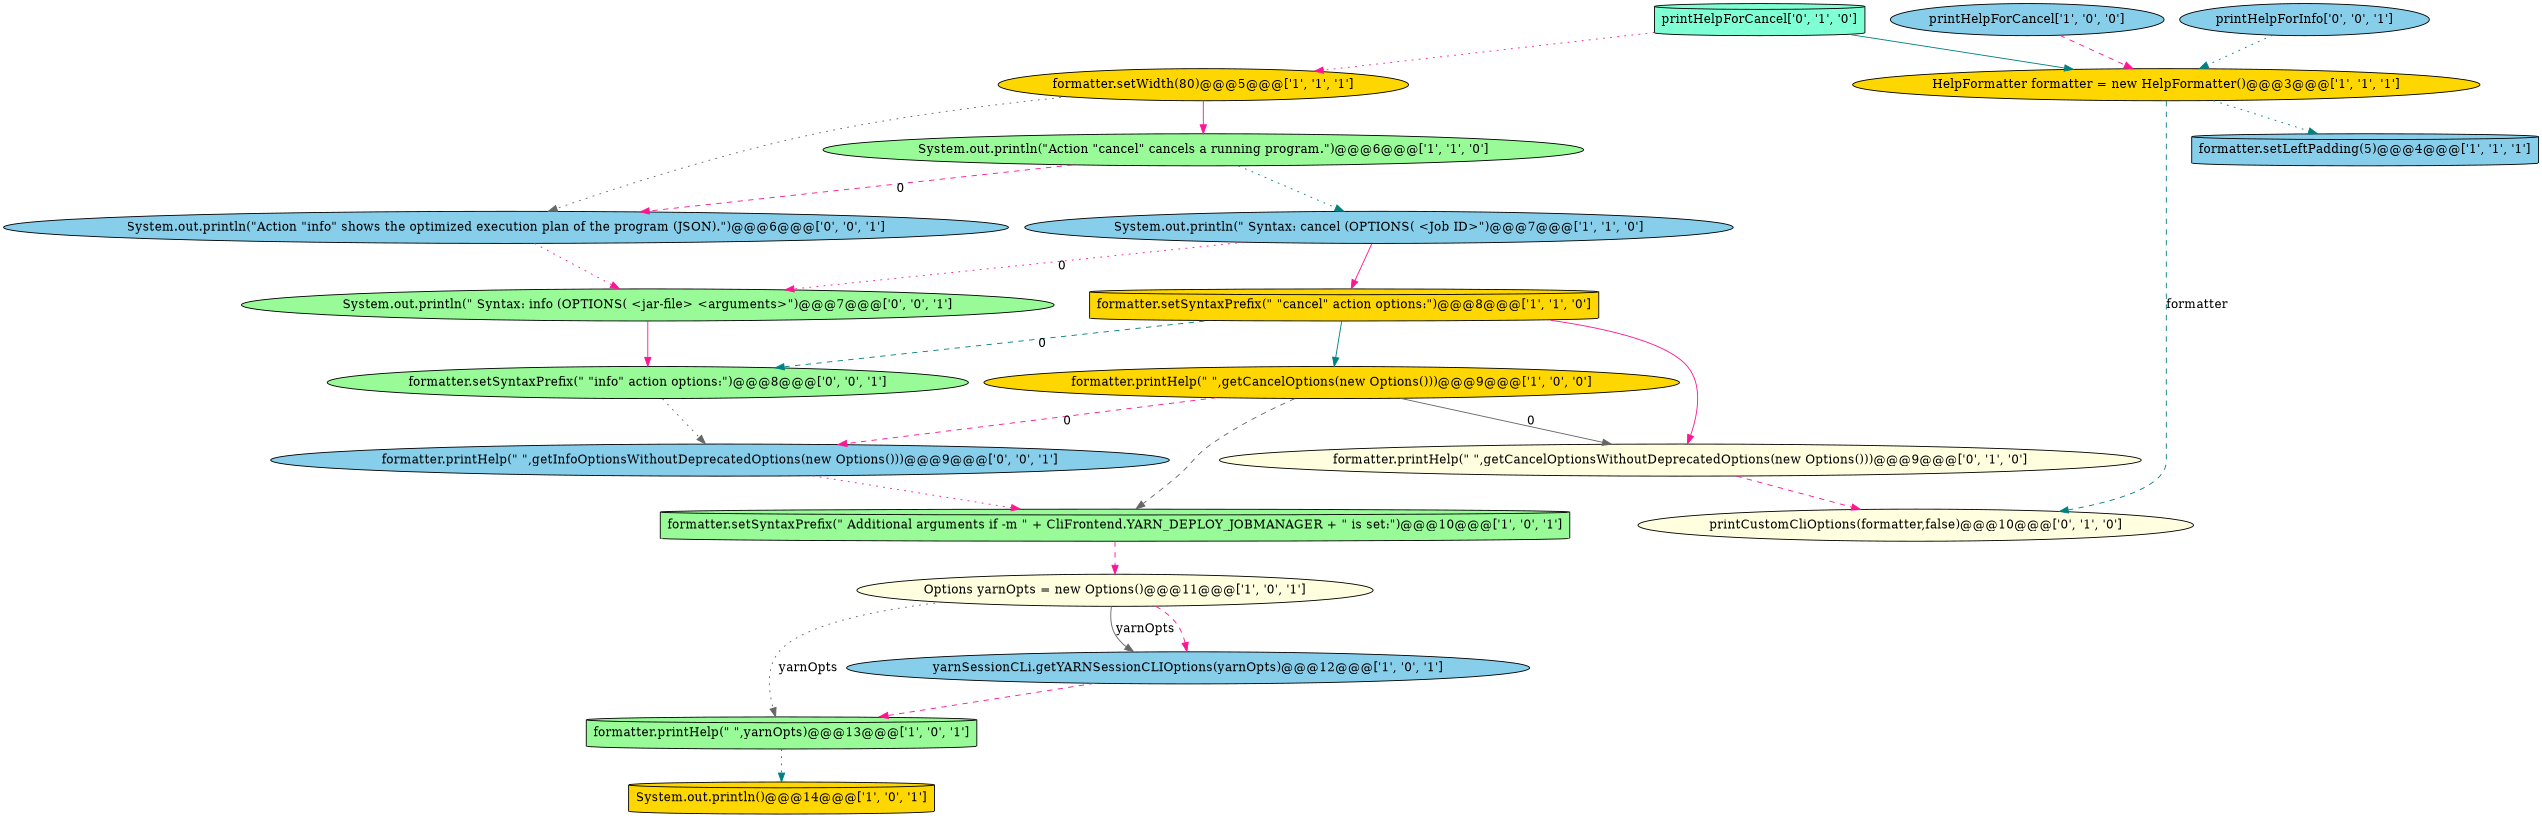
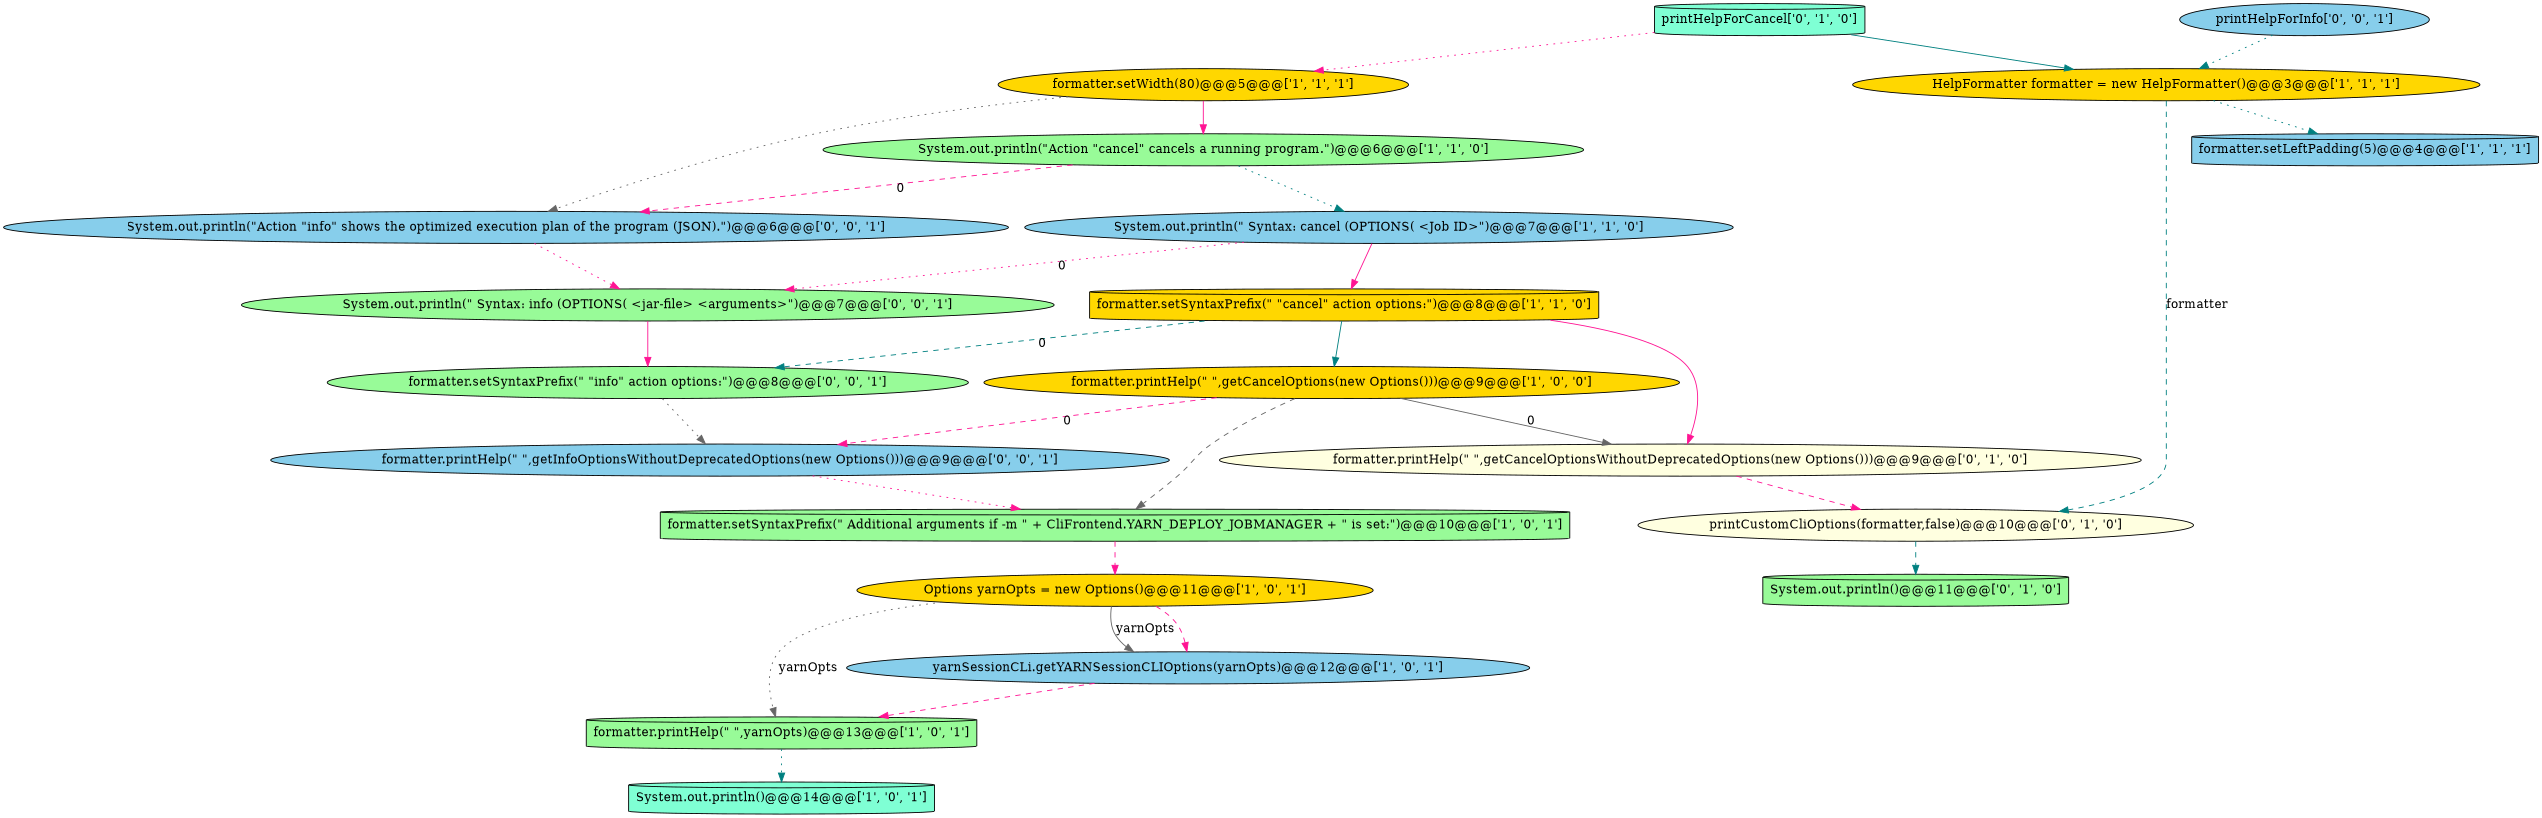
(2027, 20) -> none
(1115, 590) -> (1115, 590)
none -> (1916, 590)
(782, 798) -> (782, 798)
